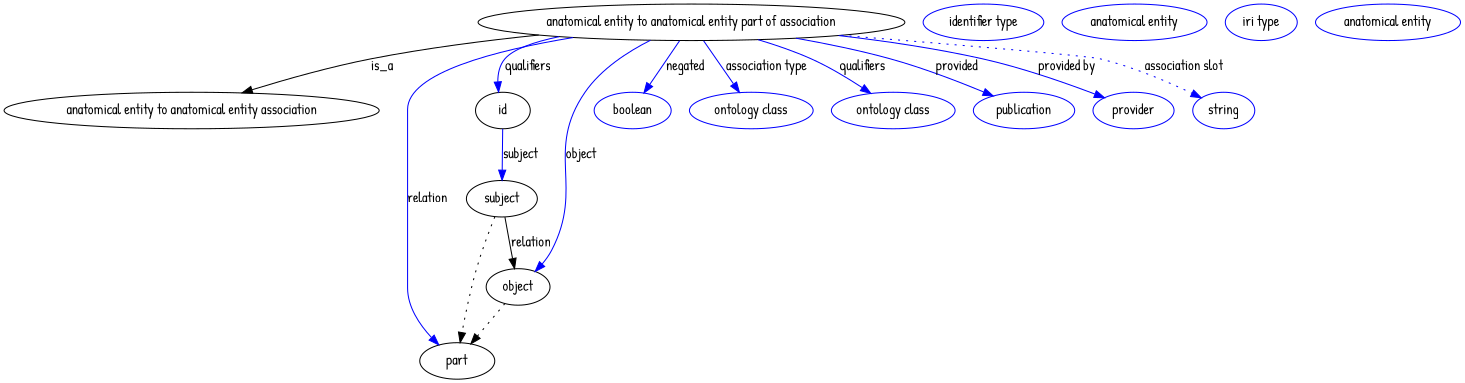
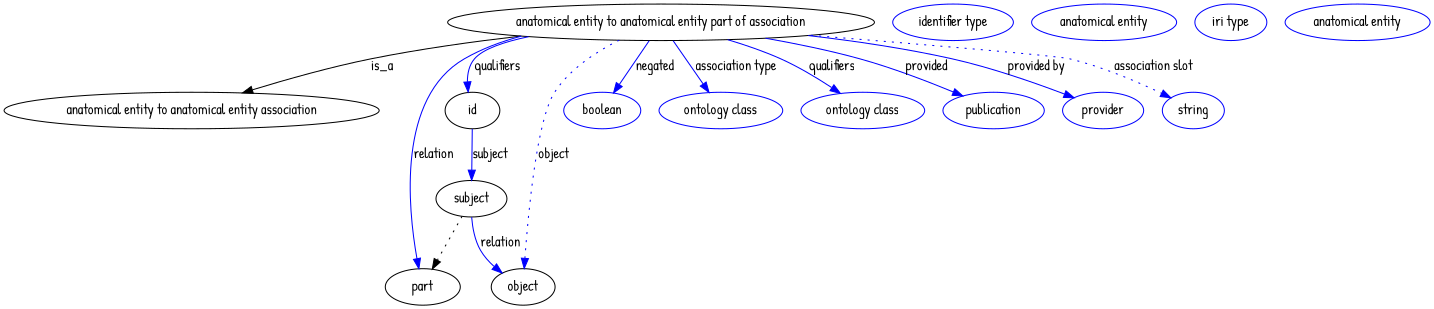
(567, 137) -> (541, 133)
(509, 238) -> (478, 244)
(491, 320) -> none
